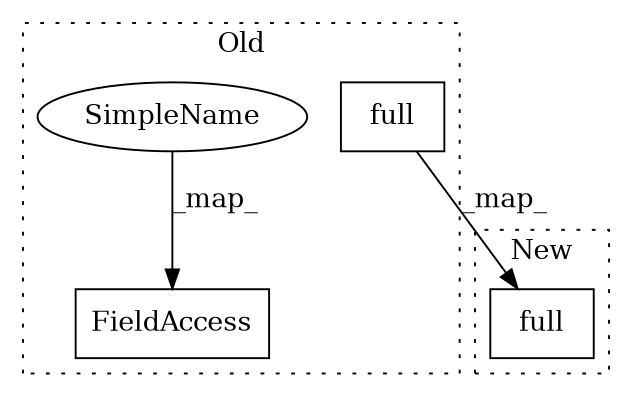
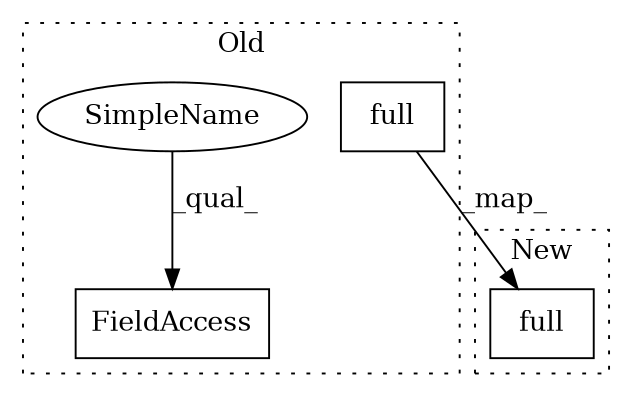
(215, 200) -> (215, 200)
